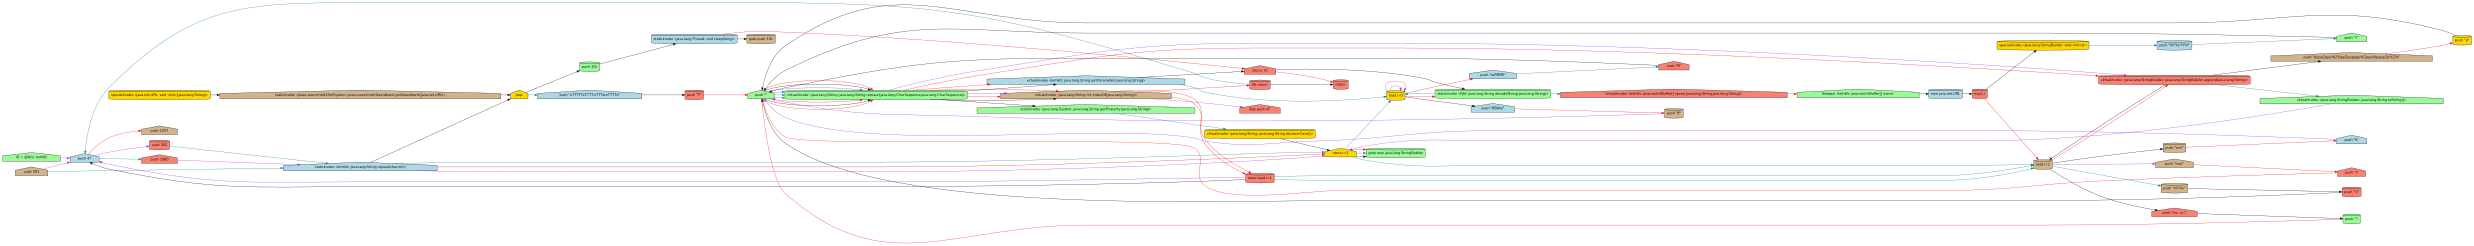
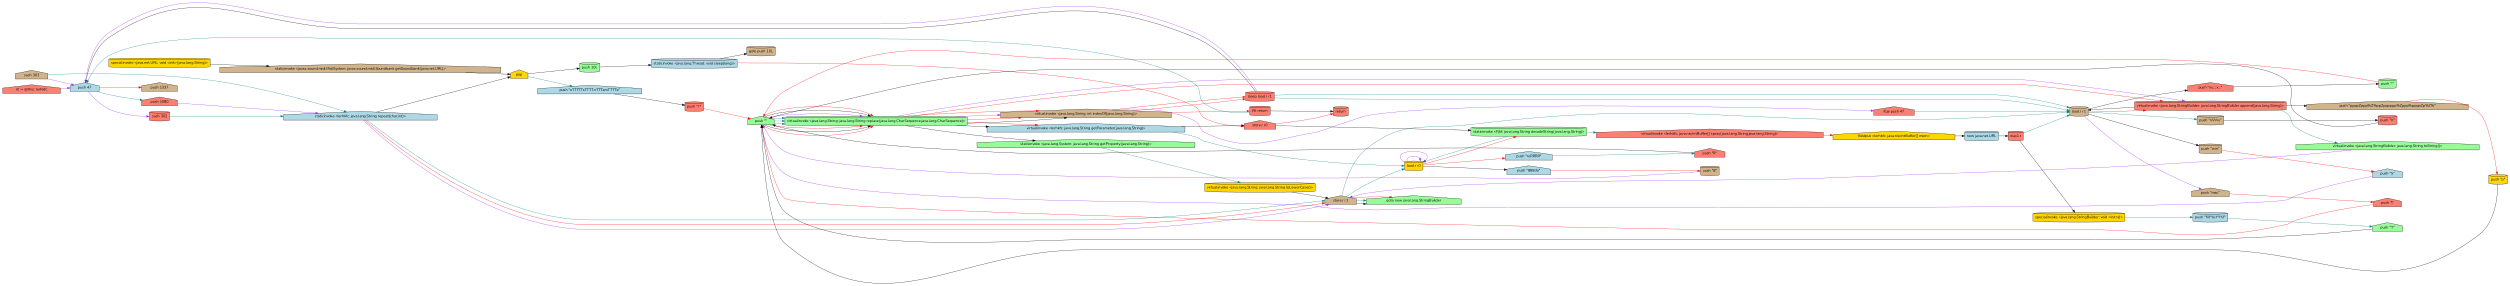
(1858, 94) -> (1894, 136)
none -> (1991, 111)
(2010, 128) -> (2045, 124)
(1341, 153) -> (1341, 200)
(1396, 153) -> (1414, 200)
(32, 157) -> (32, 90)
